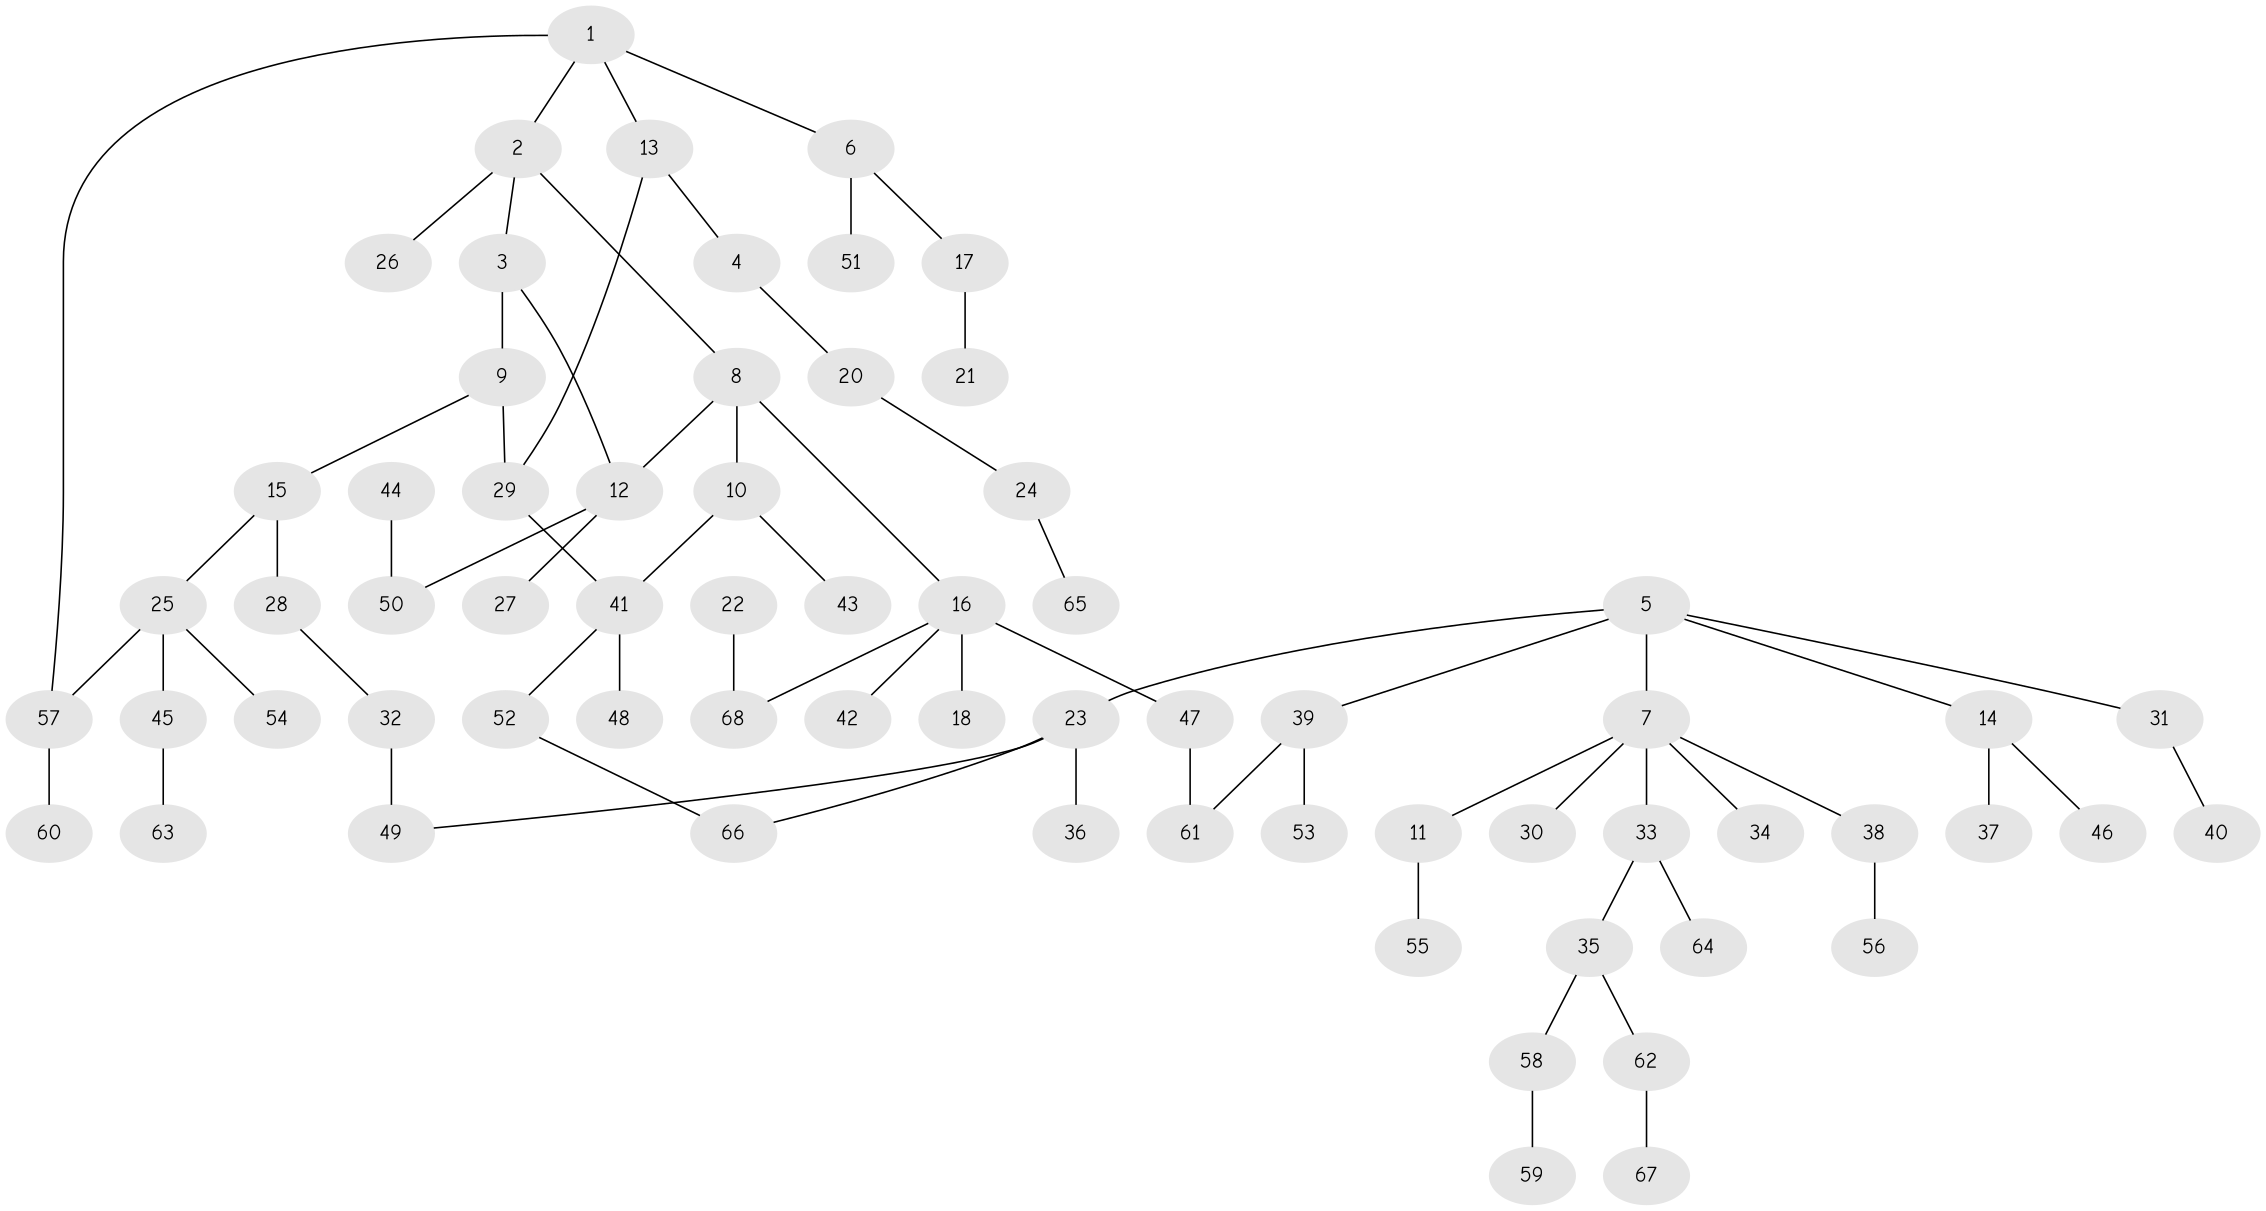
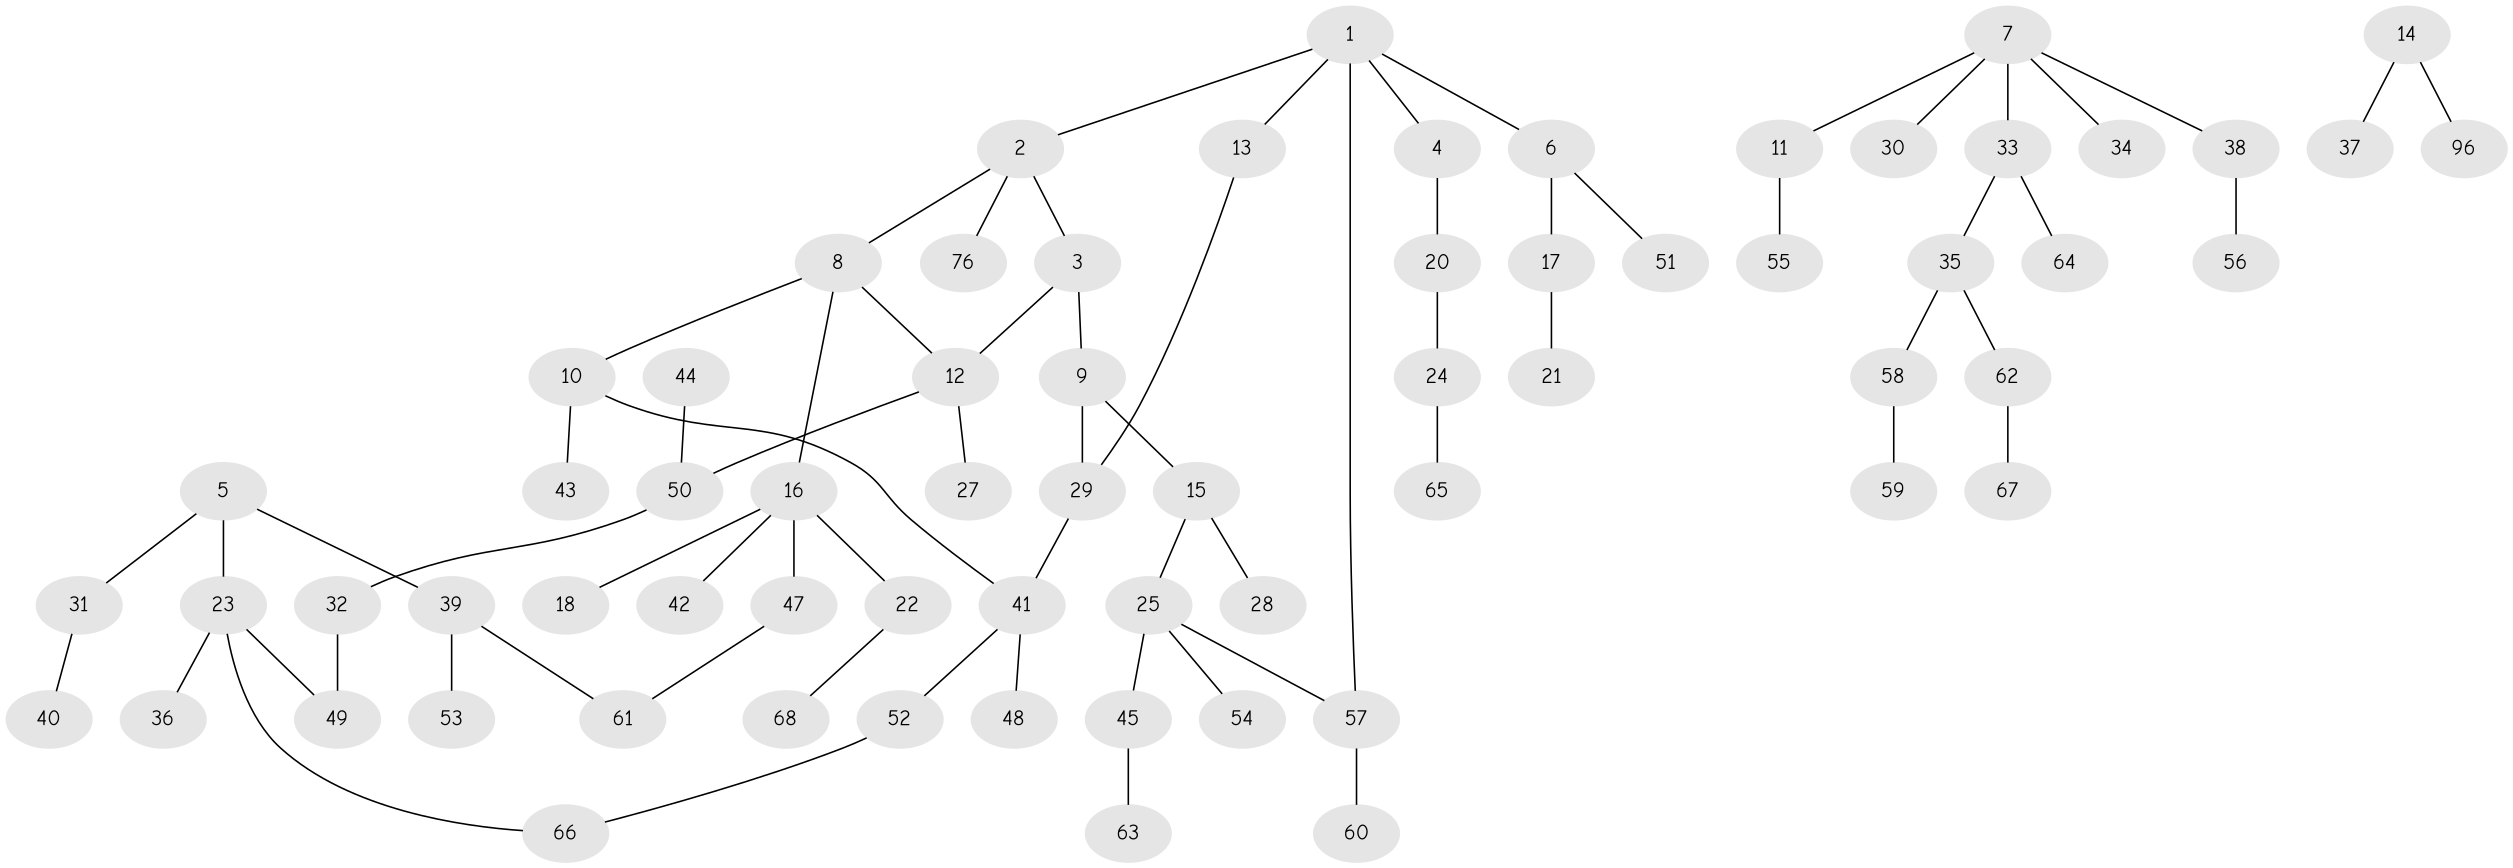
(693, 206) -> (1394, 92)
(388, 263) -> (964, 263)
(334, 662) -> (509, 548)
(848, 662) -> (851, 548)
(1818, 662) -> none
(1647, 663) -> none
(2103, 834) -> (2464, 149)
